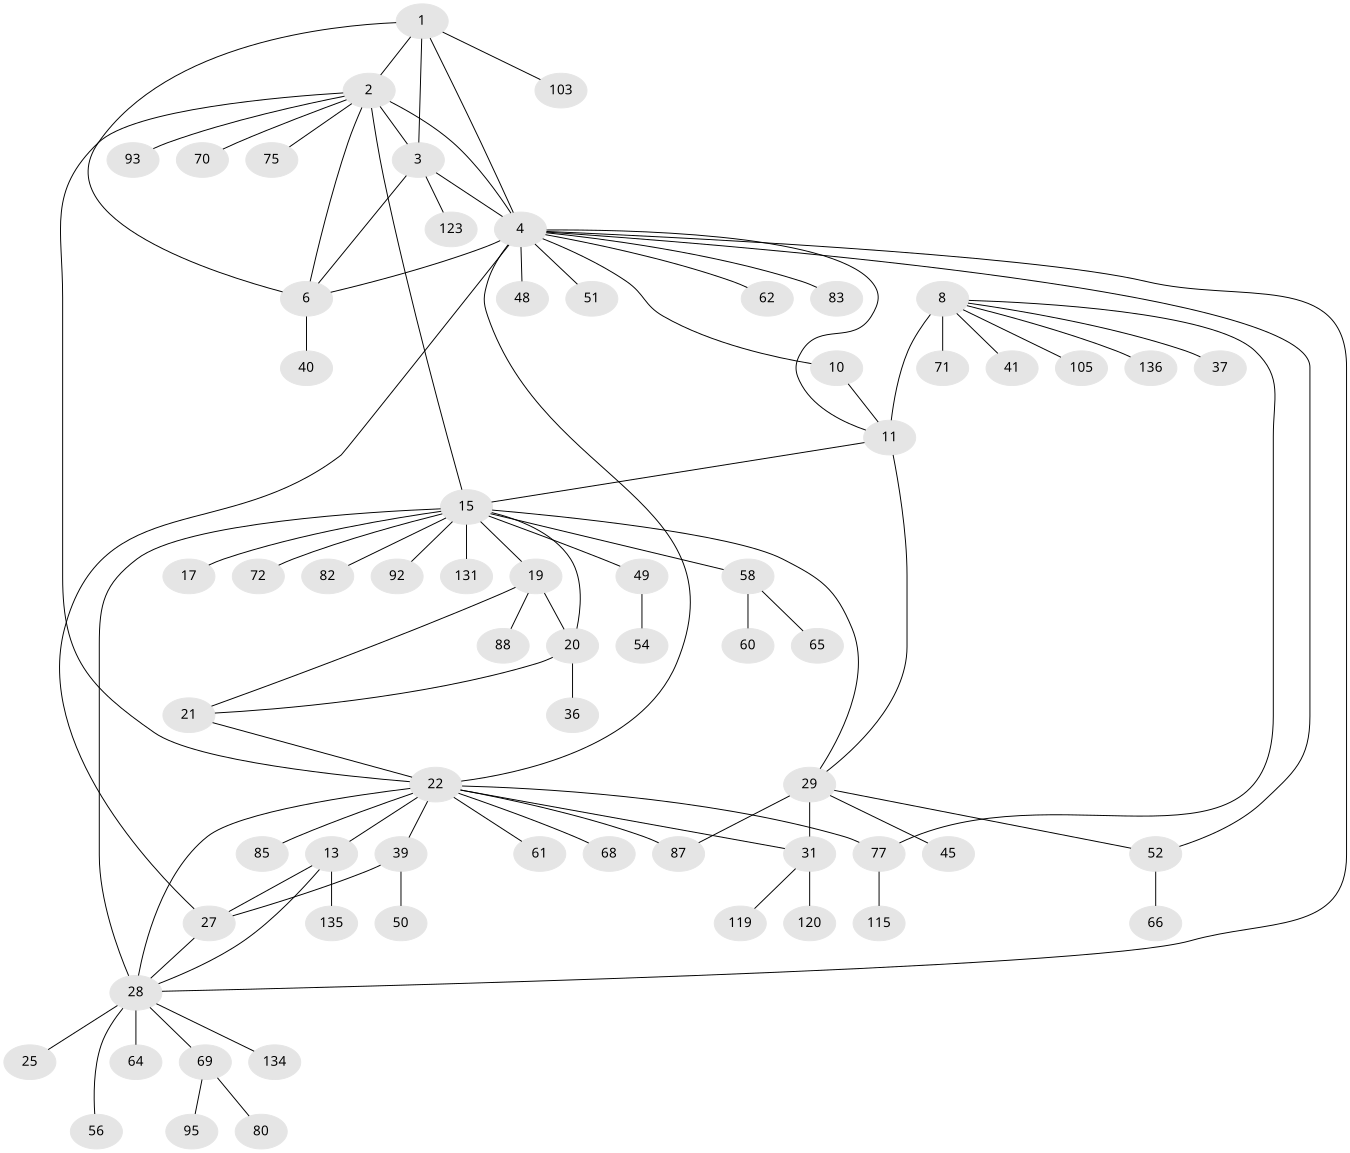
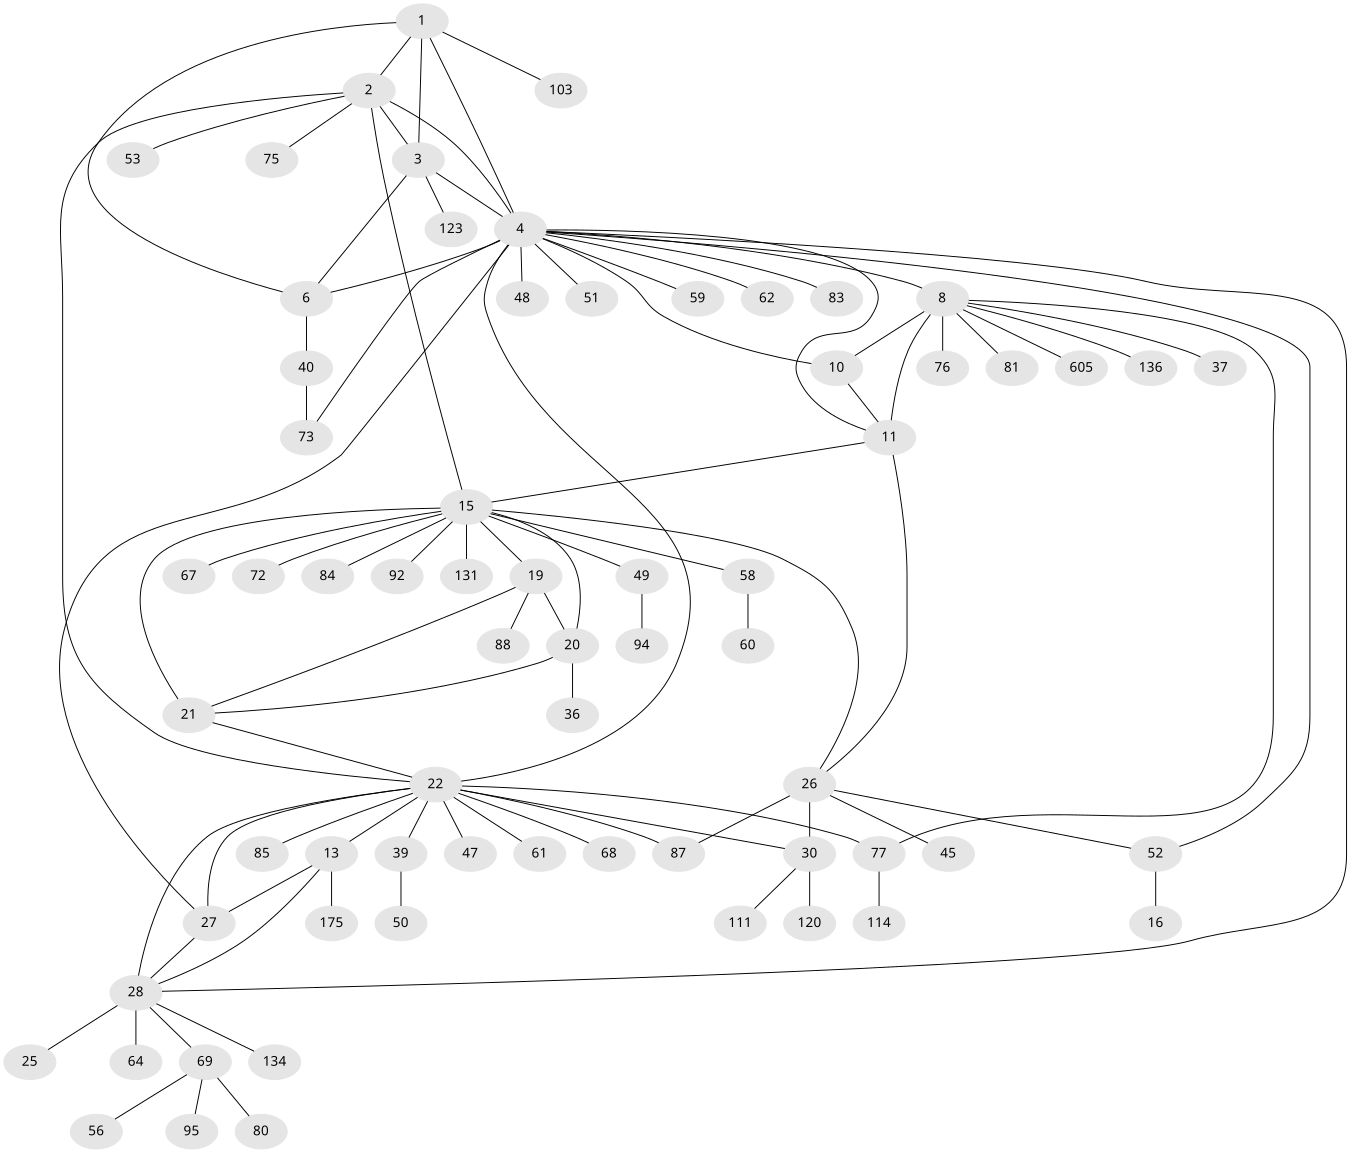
(133, 160) -> (133, 160)
(202, 160) -> none
(332, 193) -> none
none -> (802, 259)
none -> (698, 299)
none -> (890, 334)
(943, 368) -> (943, 368)
(1012, 368) -> (1012, 368)
(1081, 368) -> (1081, 368)
none -> (307, 438)
(189, 576) -> (189, 576)
(328, 576) -> (328, 576)
(102, 608) -> (219, 530)
(642, 646) -> (642, 646)
(817, 646) -> none
(810, 785) -> (810, 785)
none -> (470, 854)
(810, 854) -> (810, 854)
(307, 893) -> (243, 826)
(332, 923) -> (332, 923)
(740, 923) -> (740, 923)
(879, 923) -> (879, 923)
(1156, 923) -> (1156, 923)
(98, 1058) -> (151, 1097)
